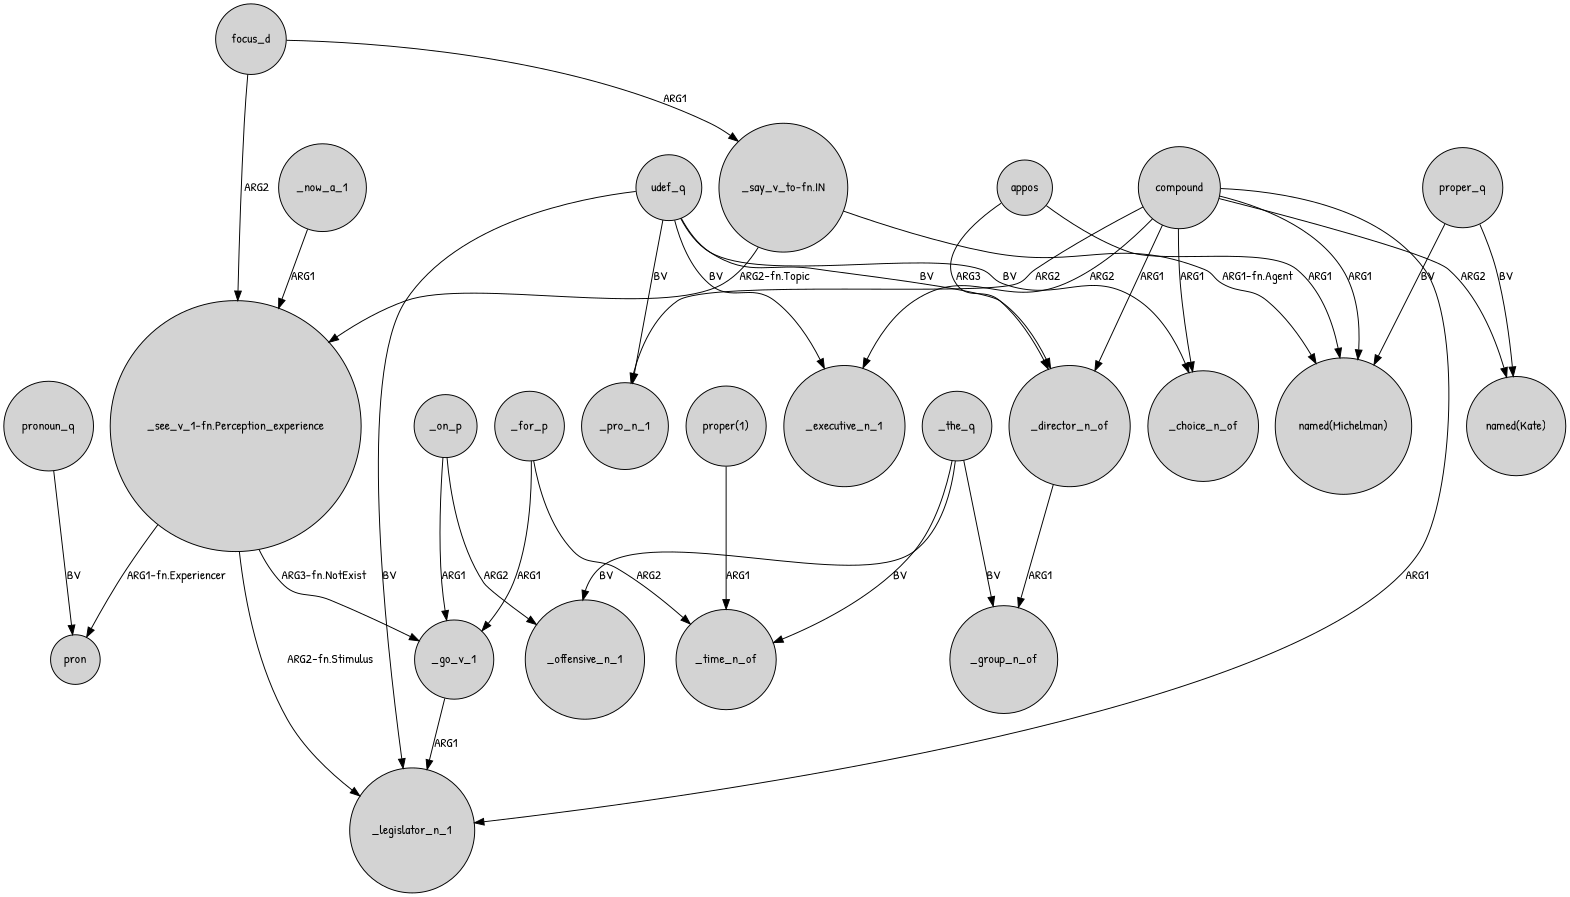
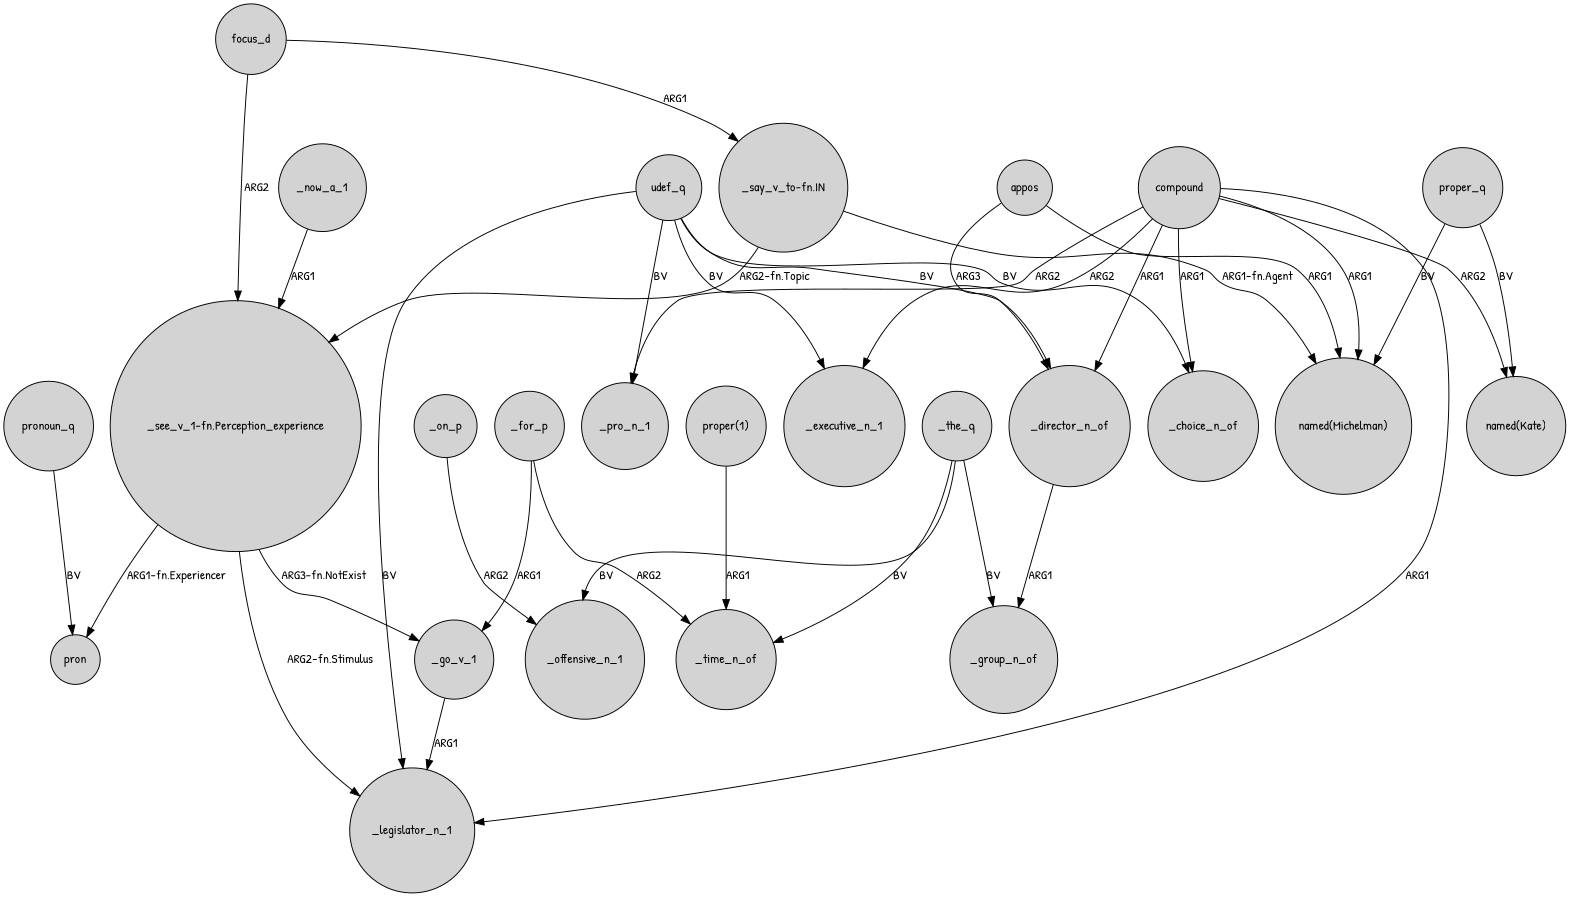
(440, 534) -> none
